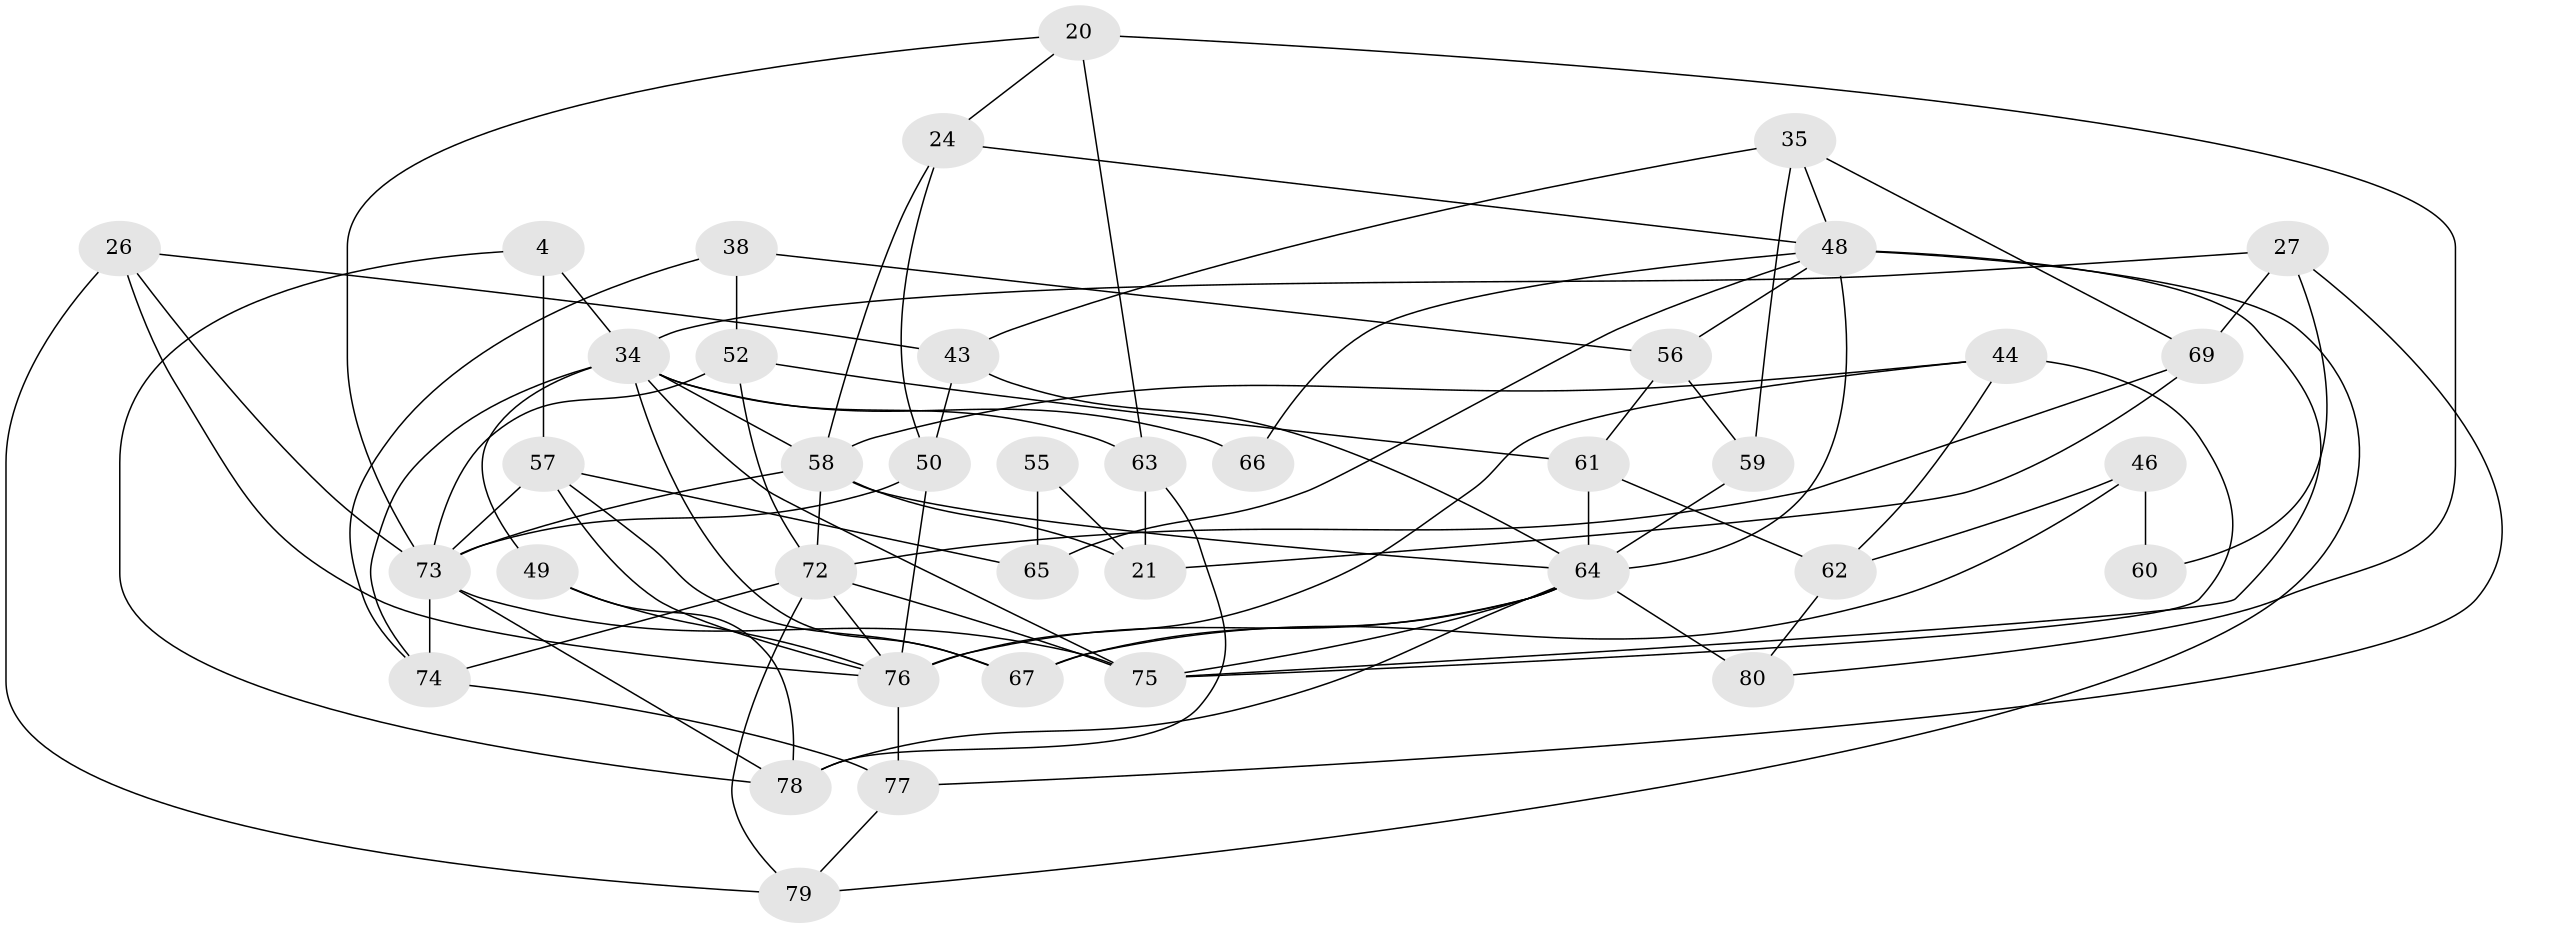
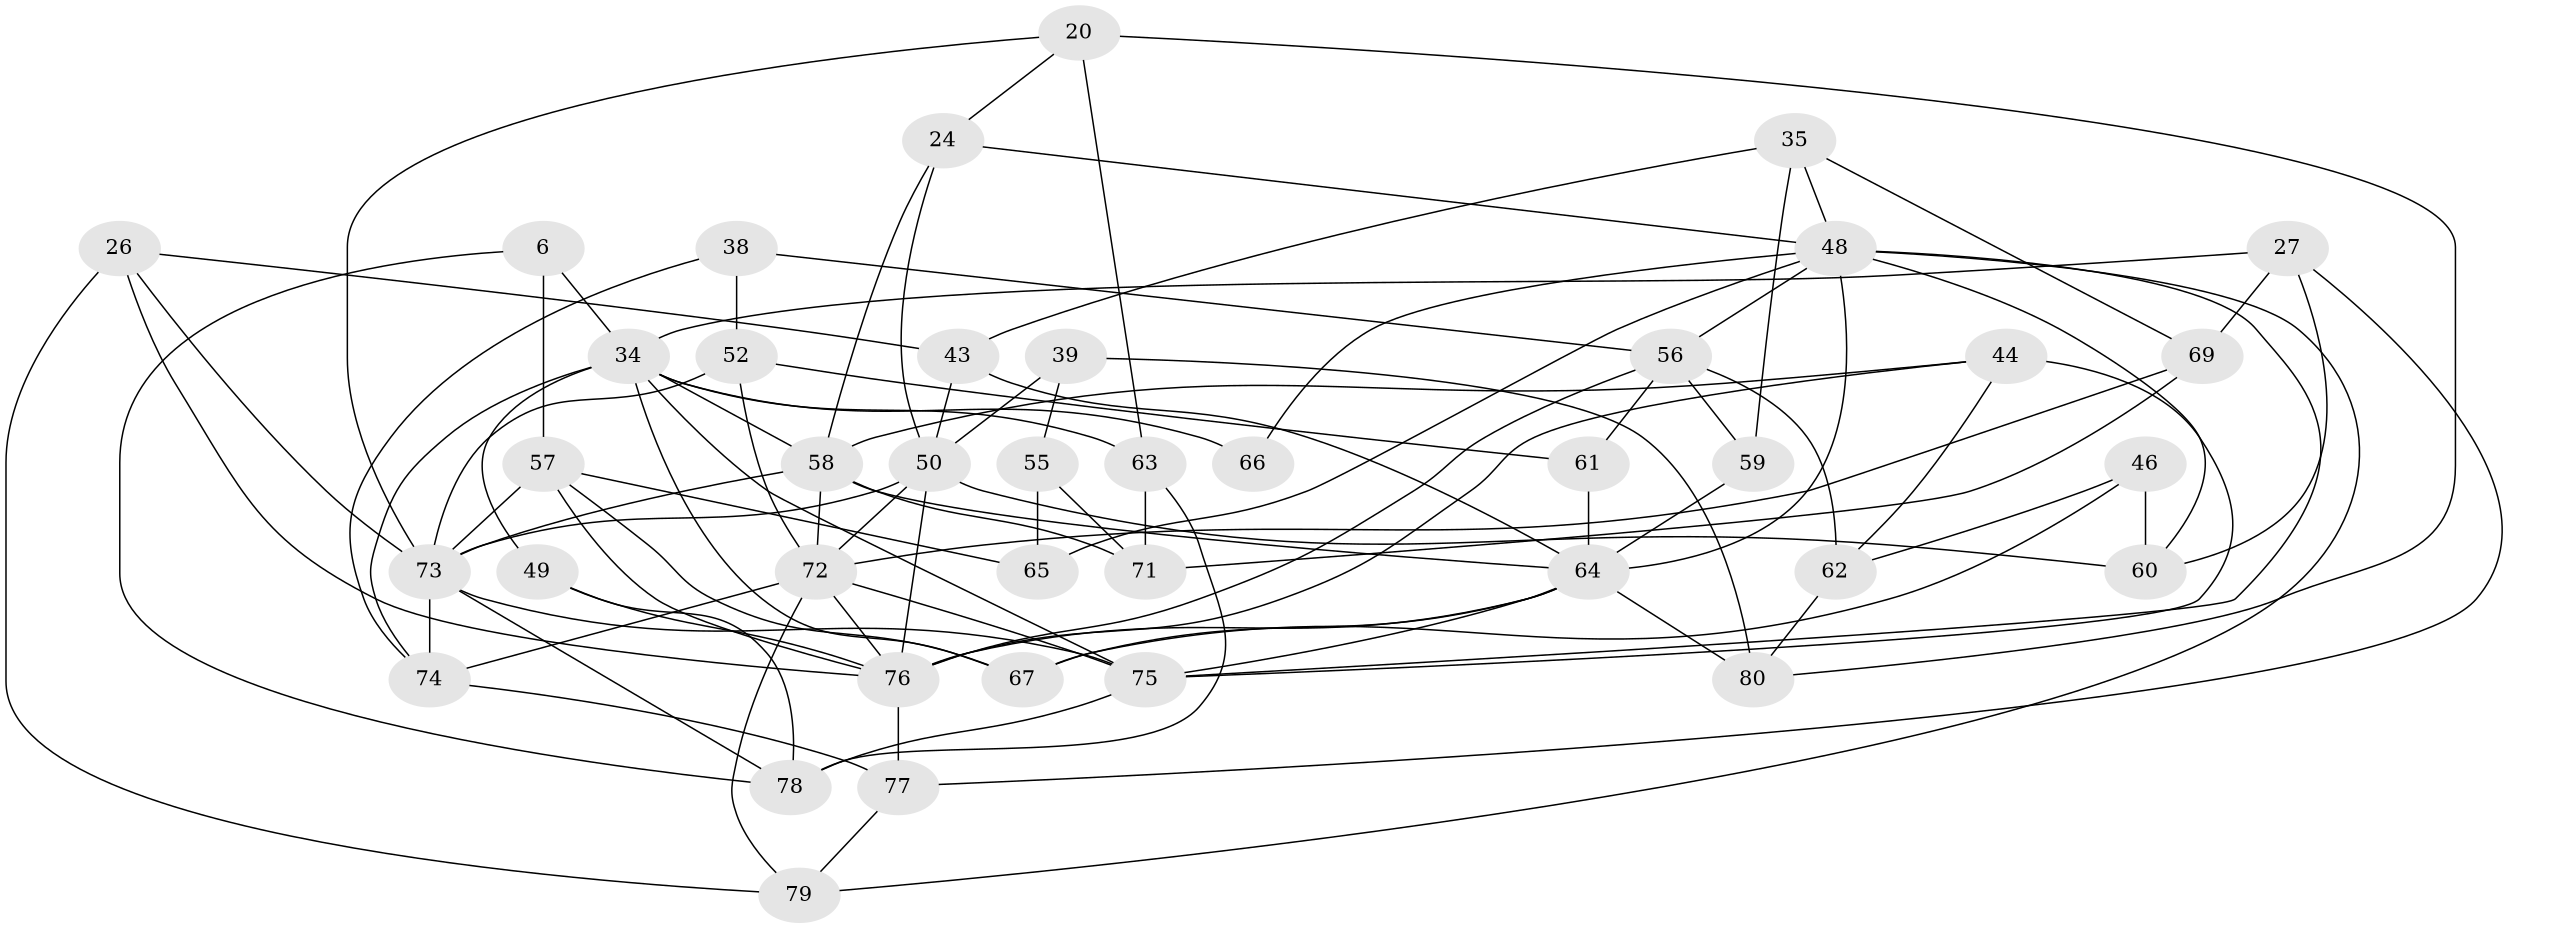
(543, 249) -> (543, 249)
none -> (2103, 355)
none -> (1066, 356)
(1676, 503) -> (1804, 433)
none -> (873, 518)
none -> (1674, 537)
(1145, 572) -> (1145, 572)
none -> (1266, 573)
(1216, 714) -> (966, 731)
